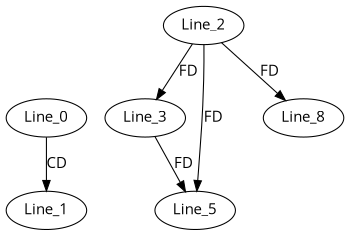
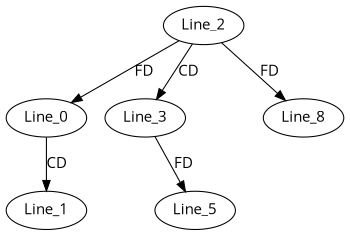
(189, 72) -> (189, 72)
(202, 113) -> (130, 69)
